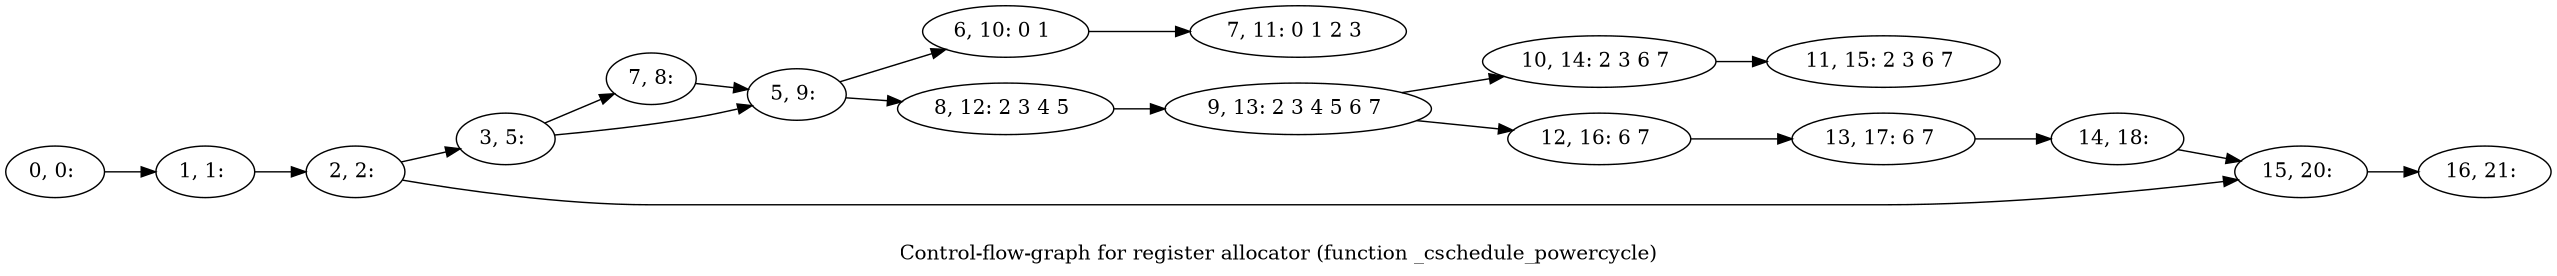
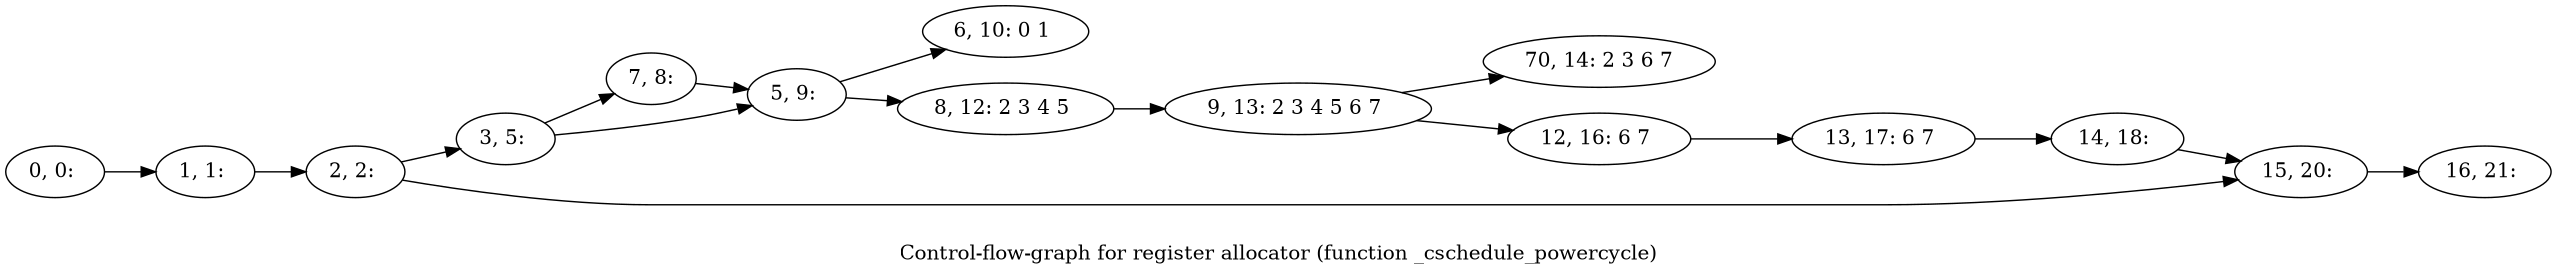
(1298, 32) -> none
(1599, 62) -> (1599, 62)
(1883, 62) -> none
